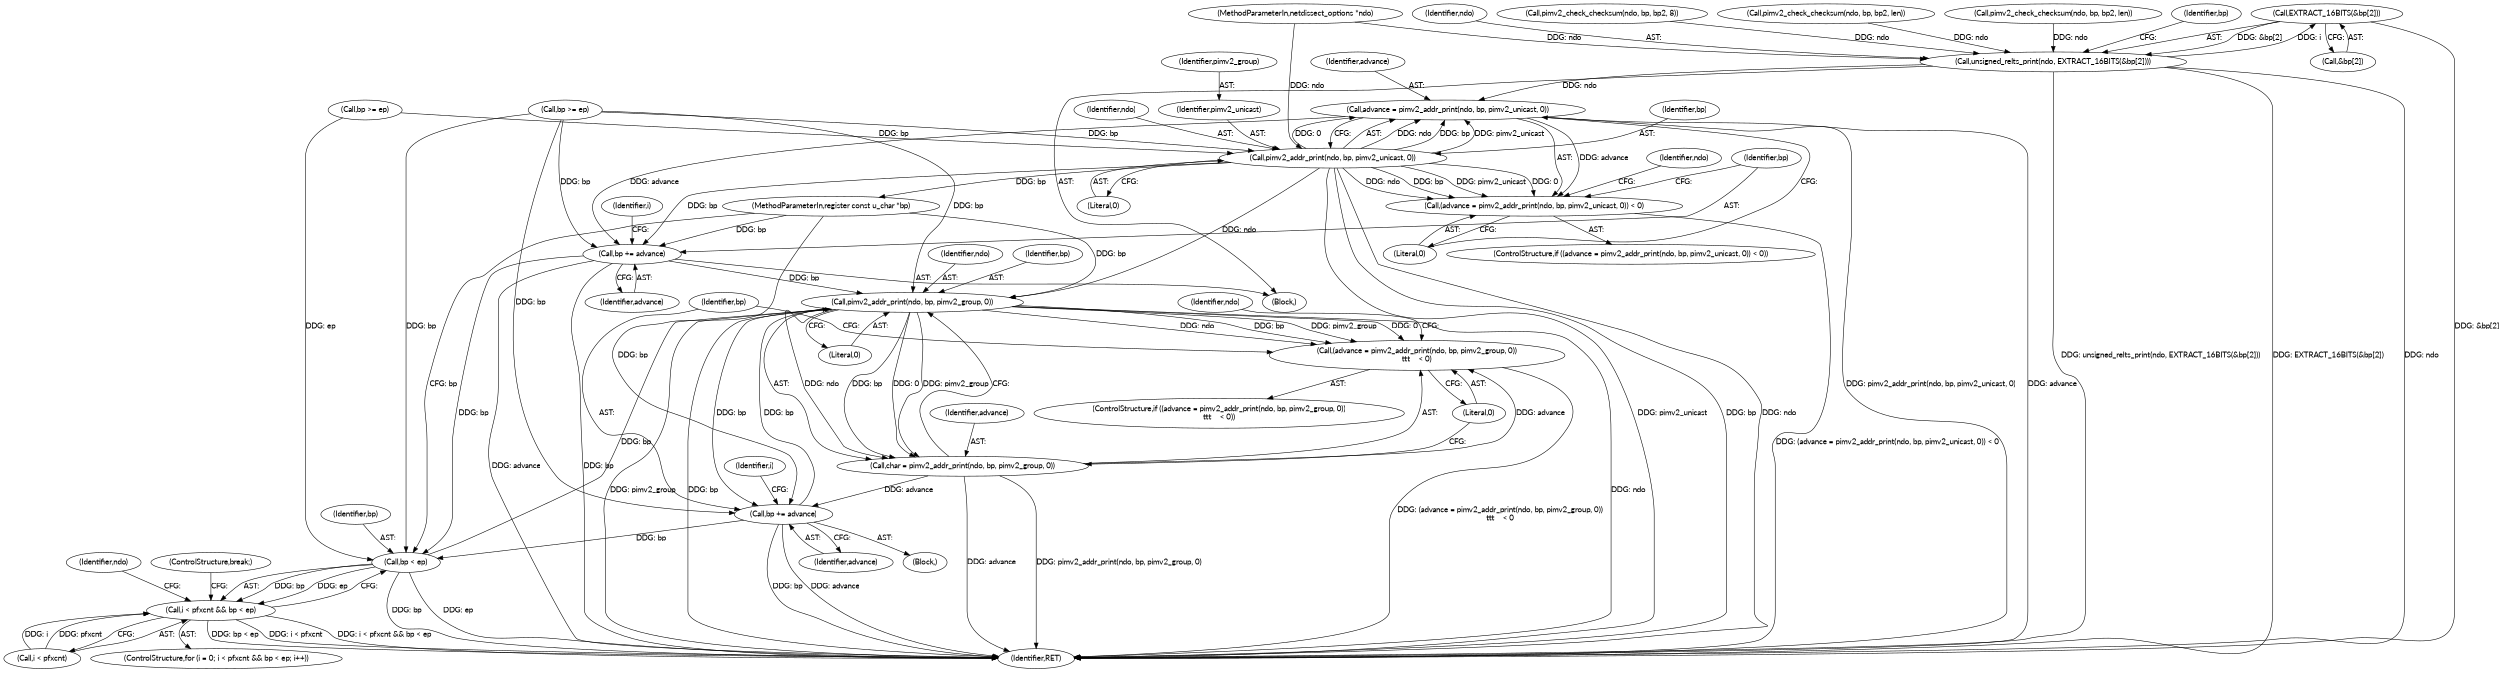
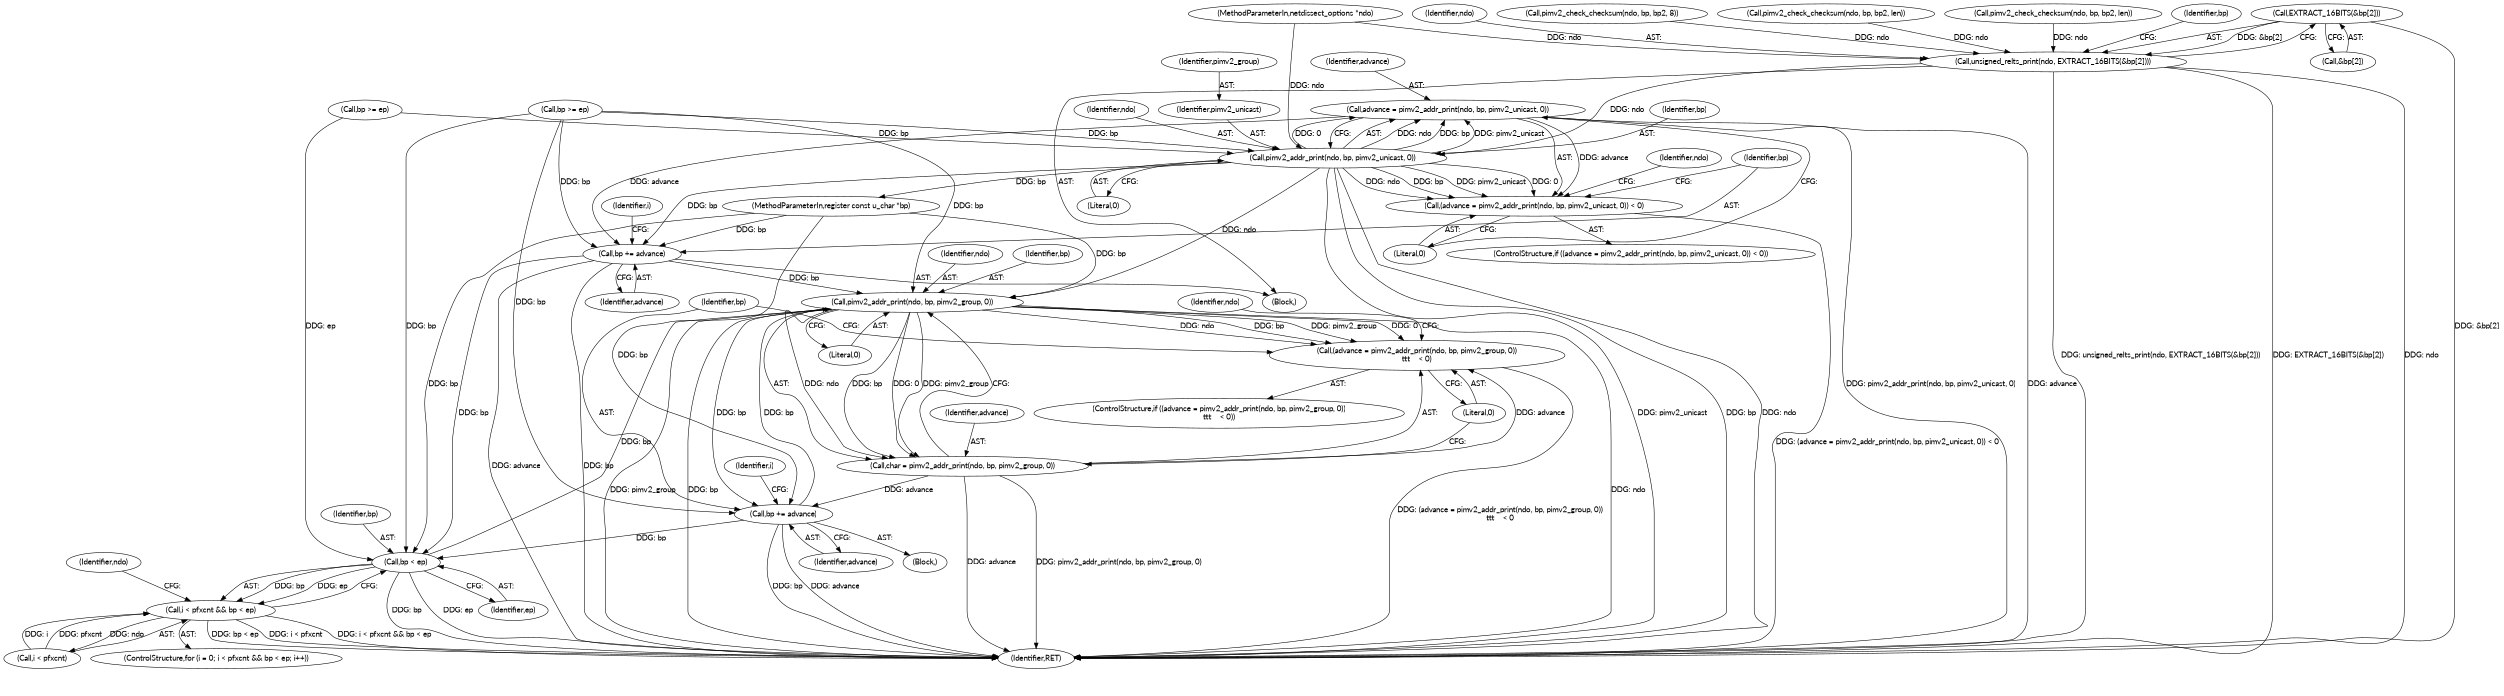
(2310, 38) -> (2310, 38)
(1704, 72) -> (1676, 83)
(443, 384) -> (443, 384)
(211, 562) -> none
none -> (513, 611)
(127, 635) -> (127, 635)
